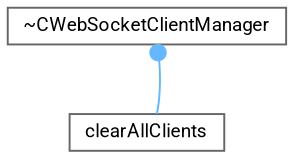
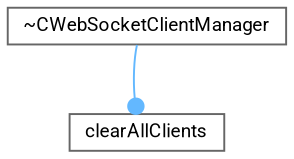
(160, 87) -> (134, 72)
